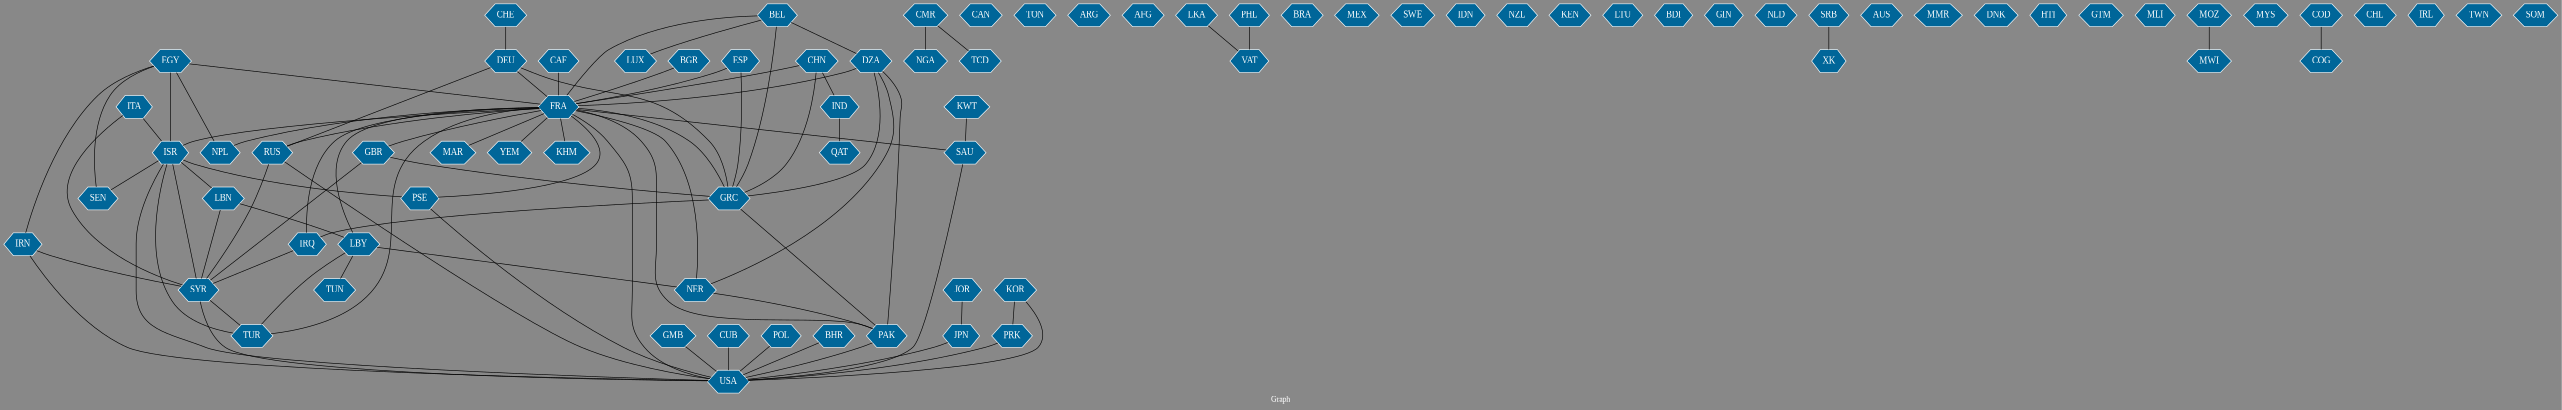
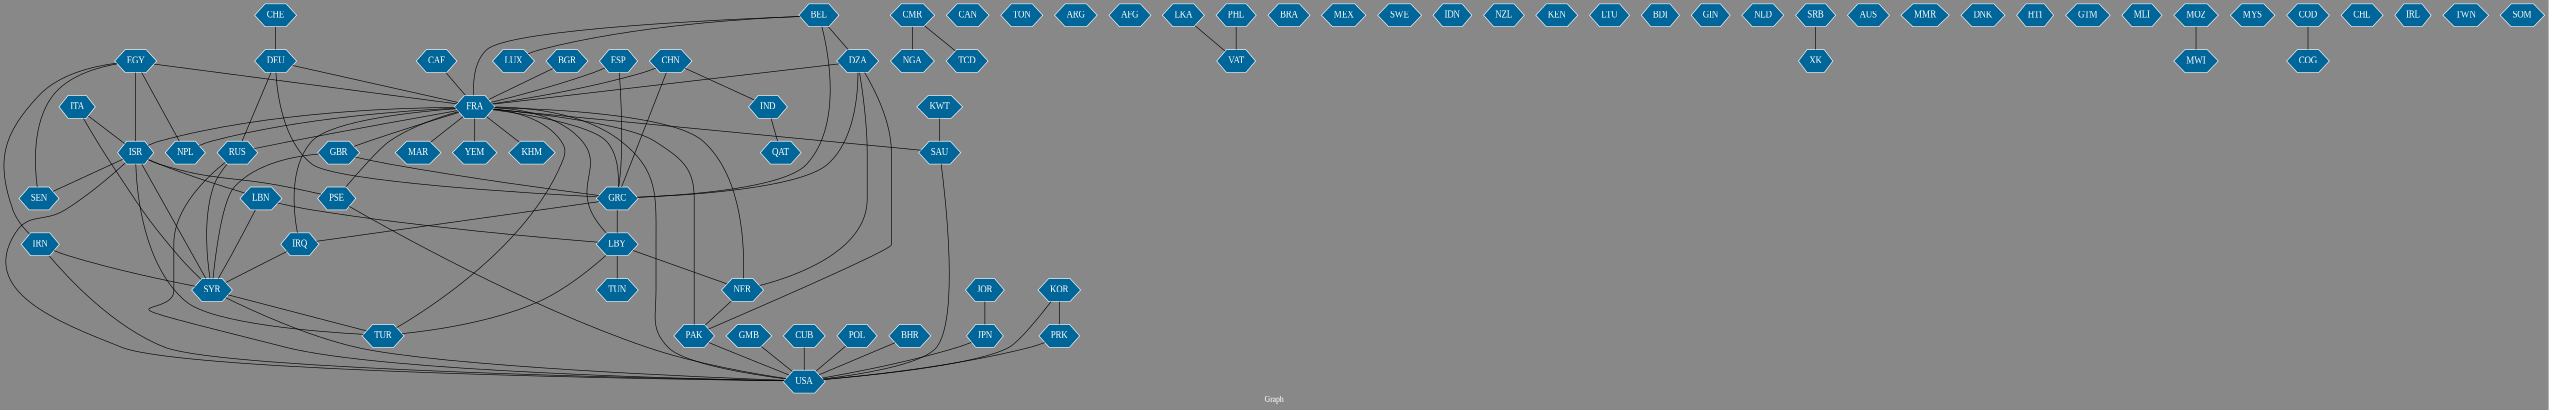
(808, 267) -> (617, 221)
